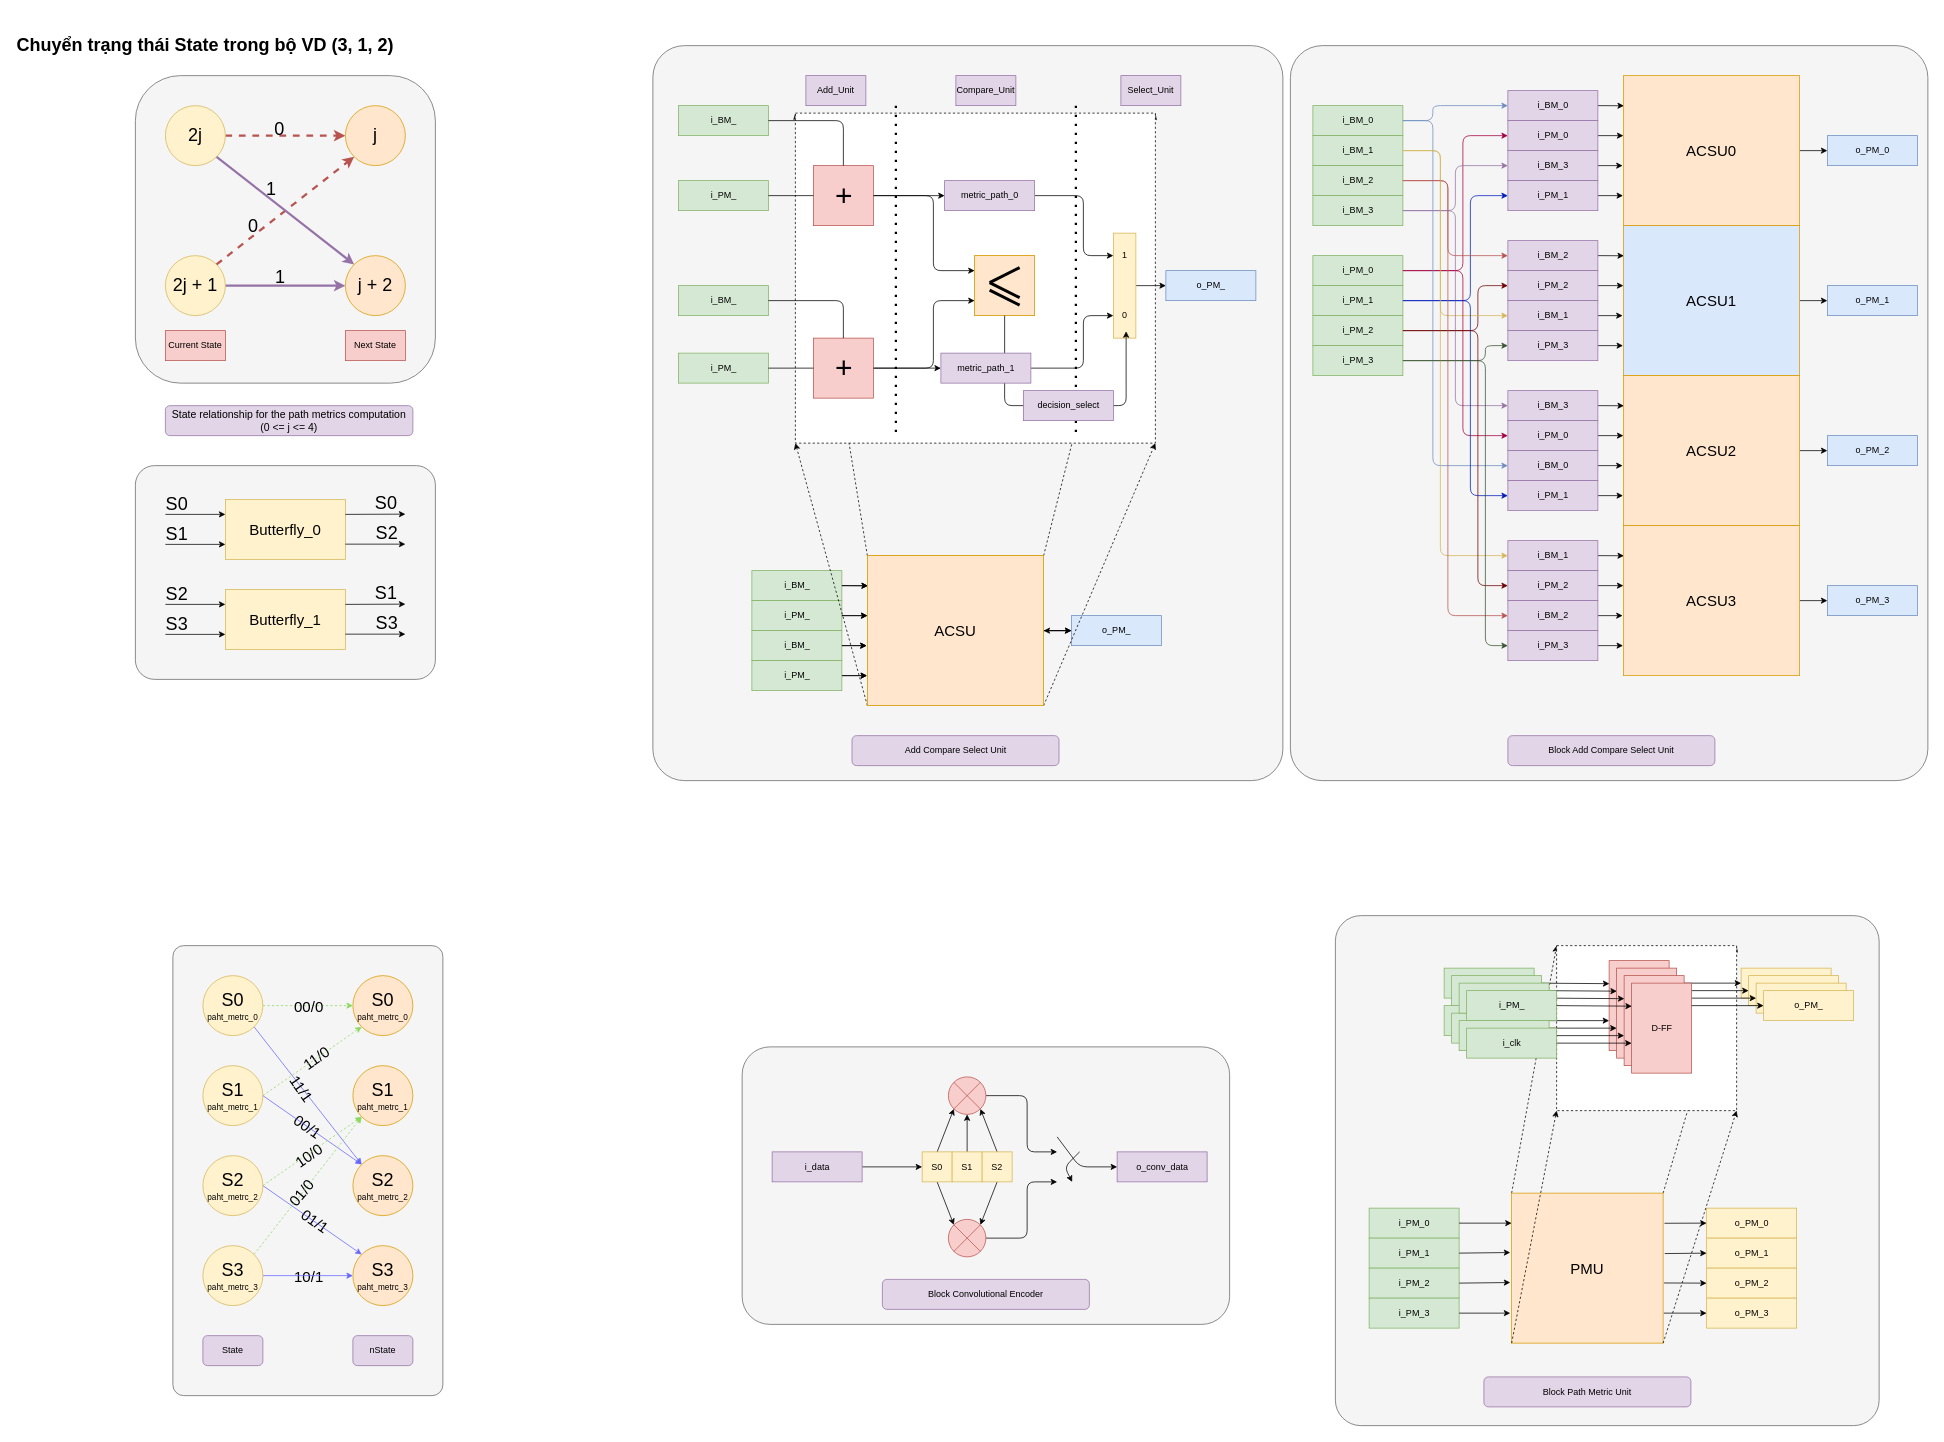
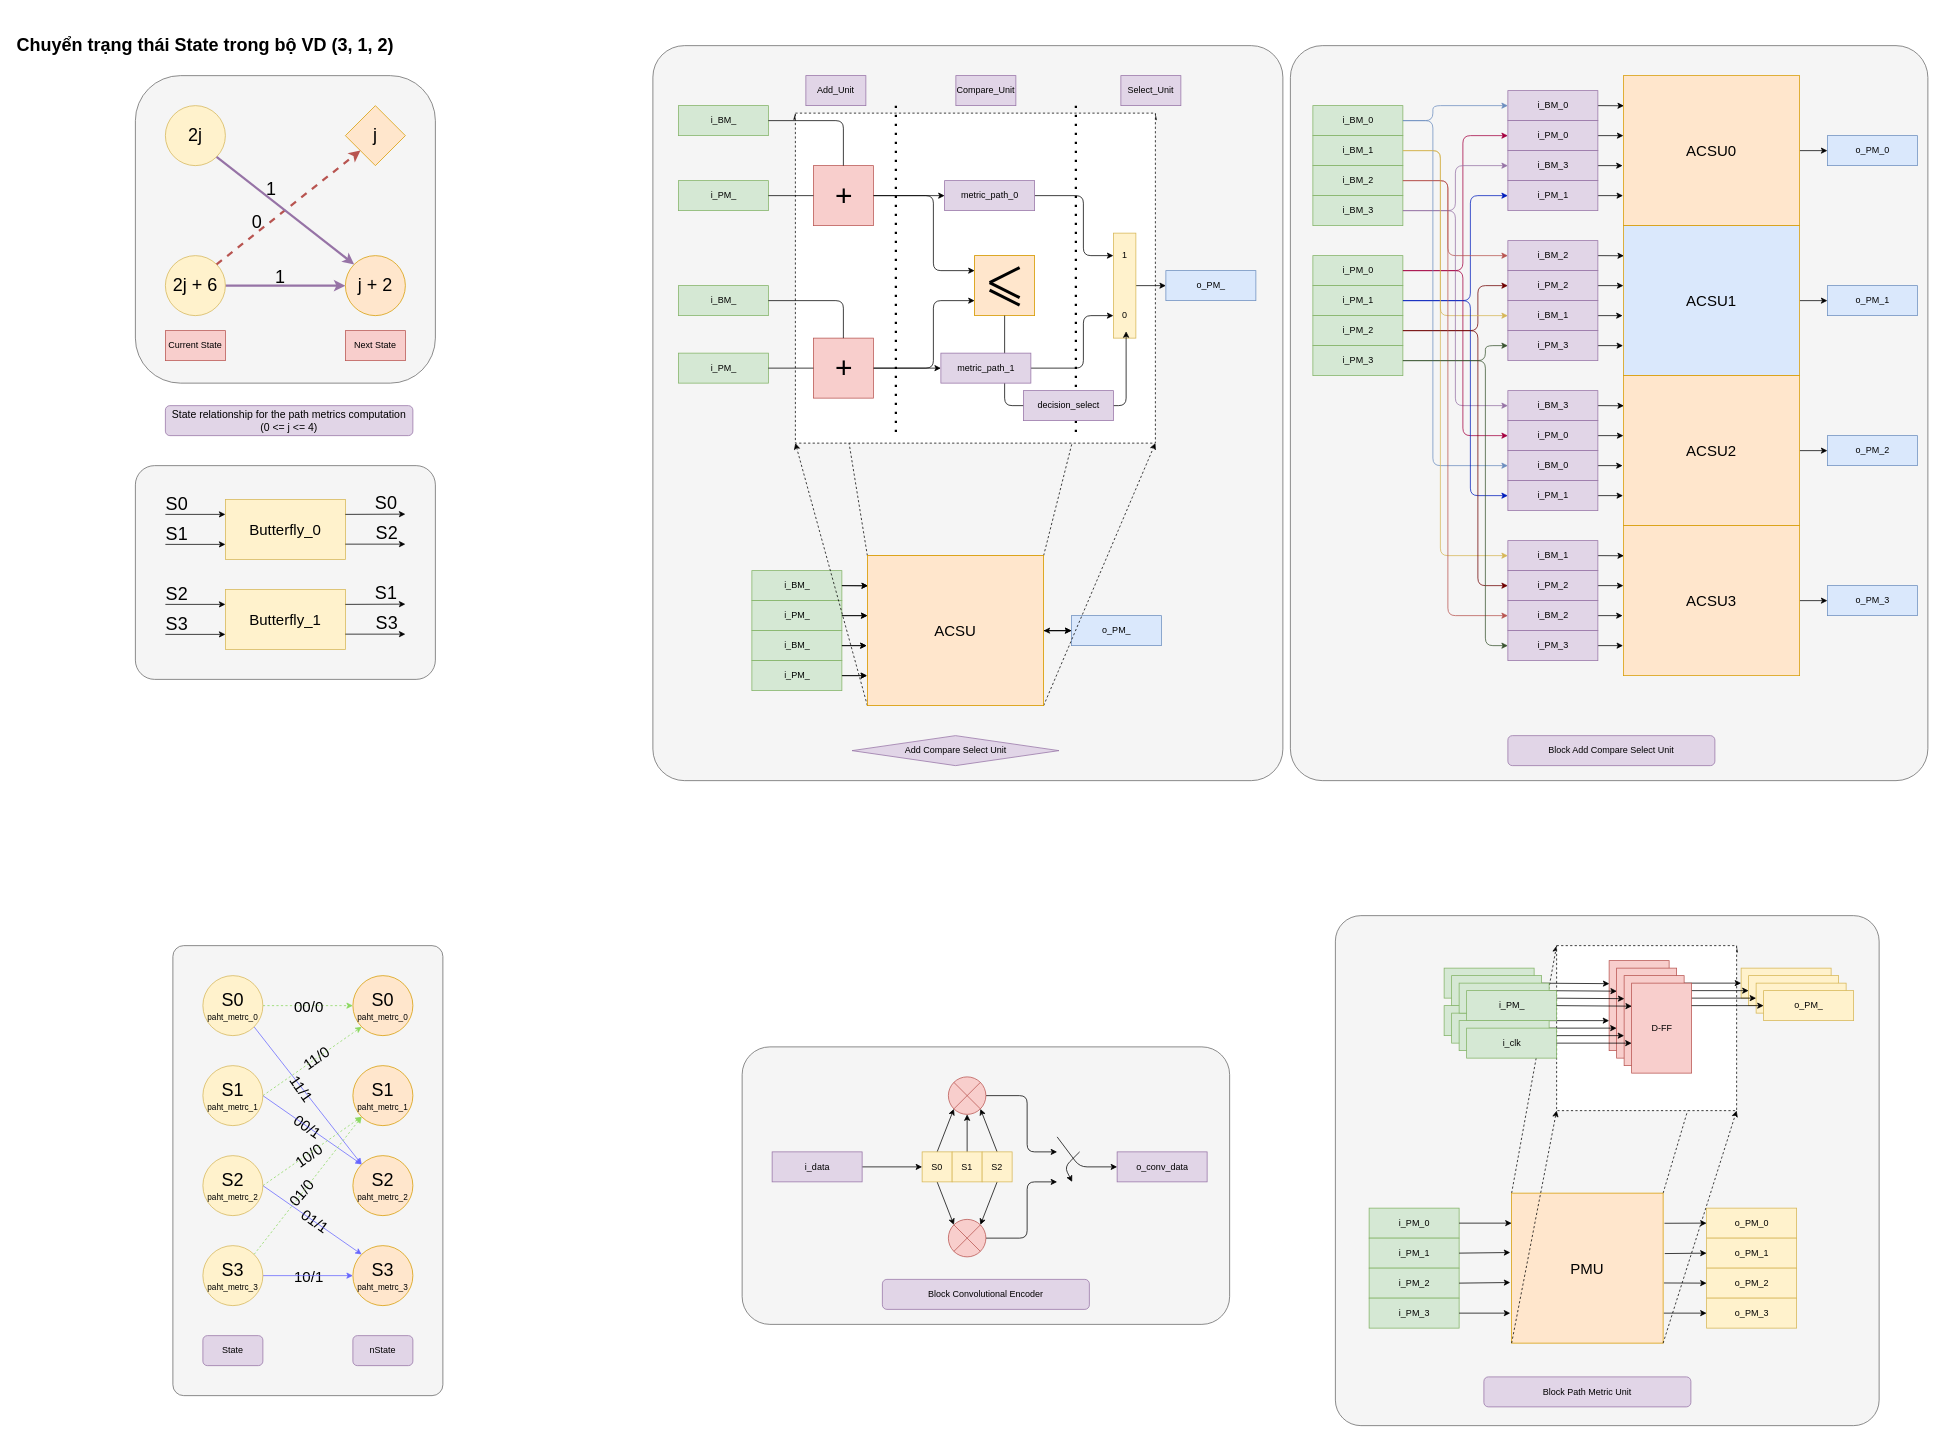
(282, 135) -> none
(375, 135) -> (375, 135)
(195, 285) -> (195, 285)
(956, 750) -> (956, 750)
